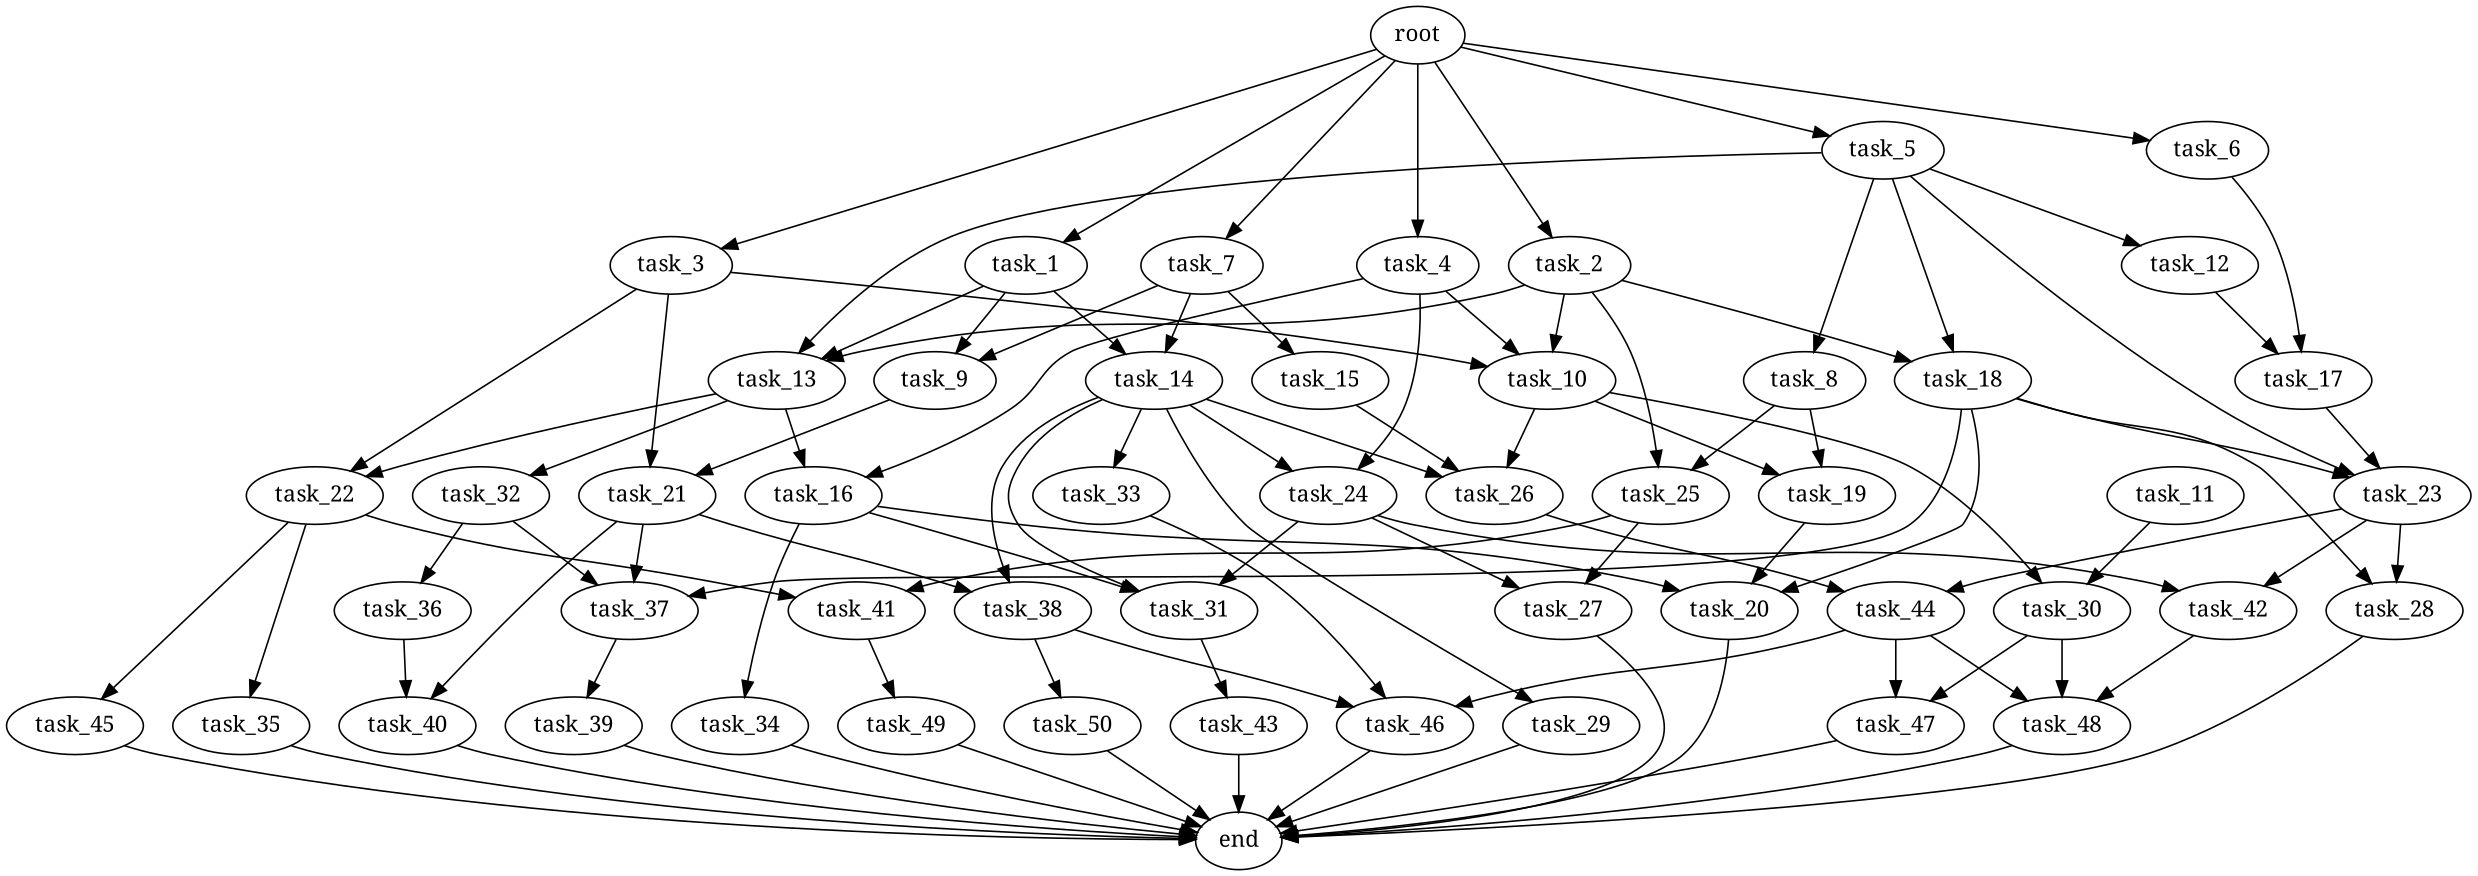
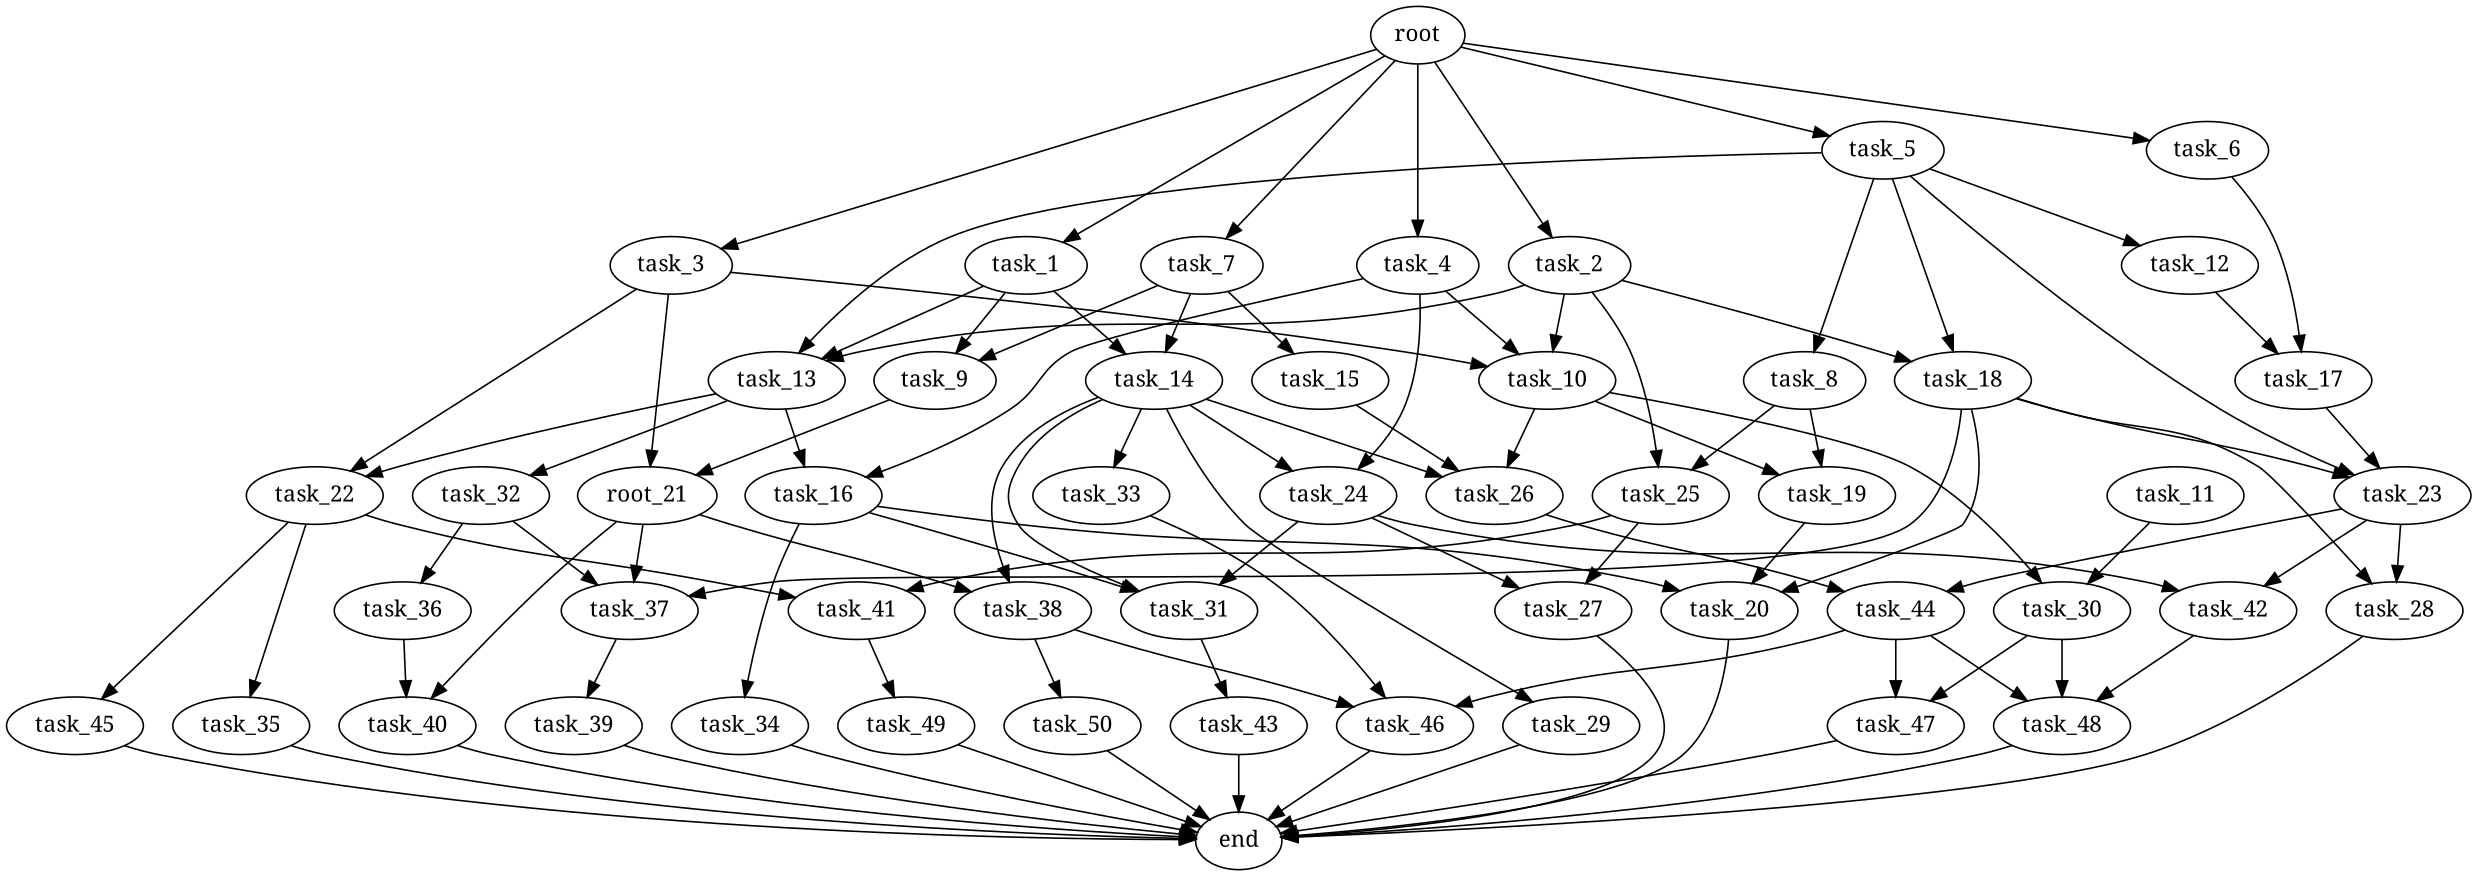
(647, 496) -> (647, 496)
